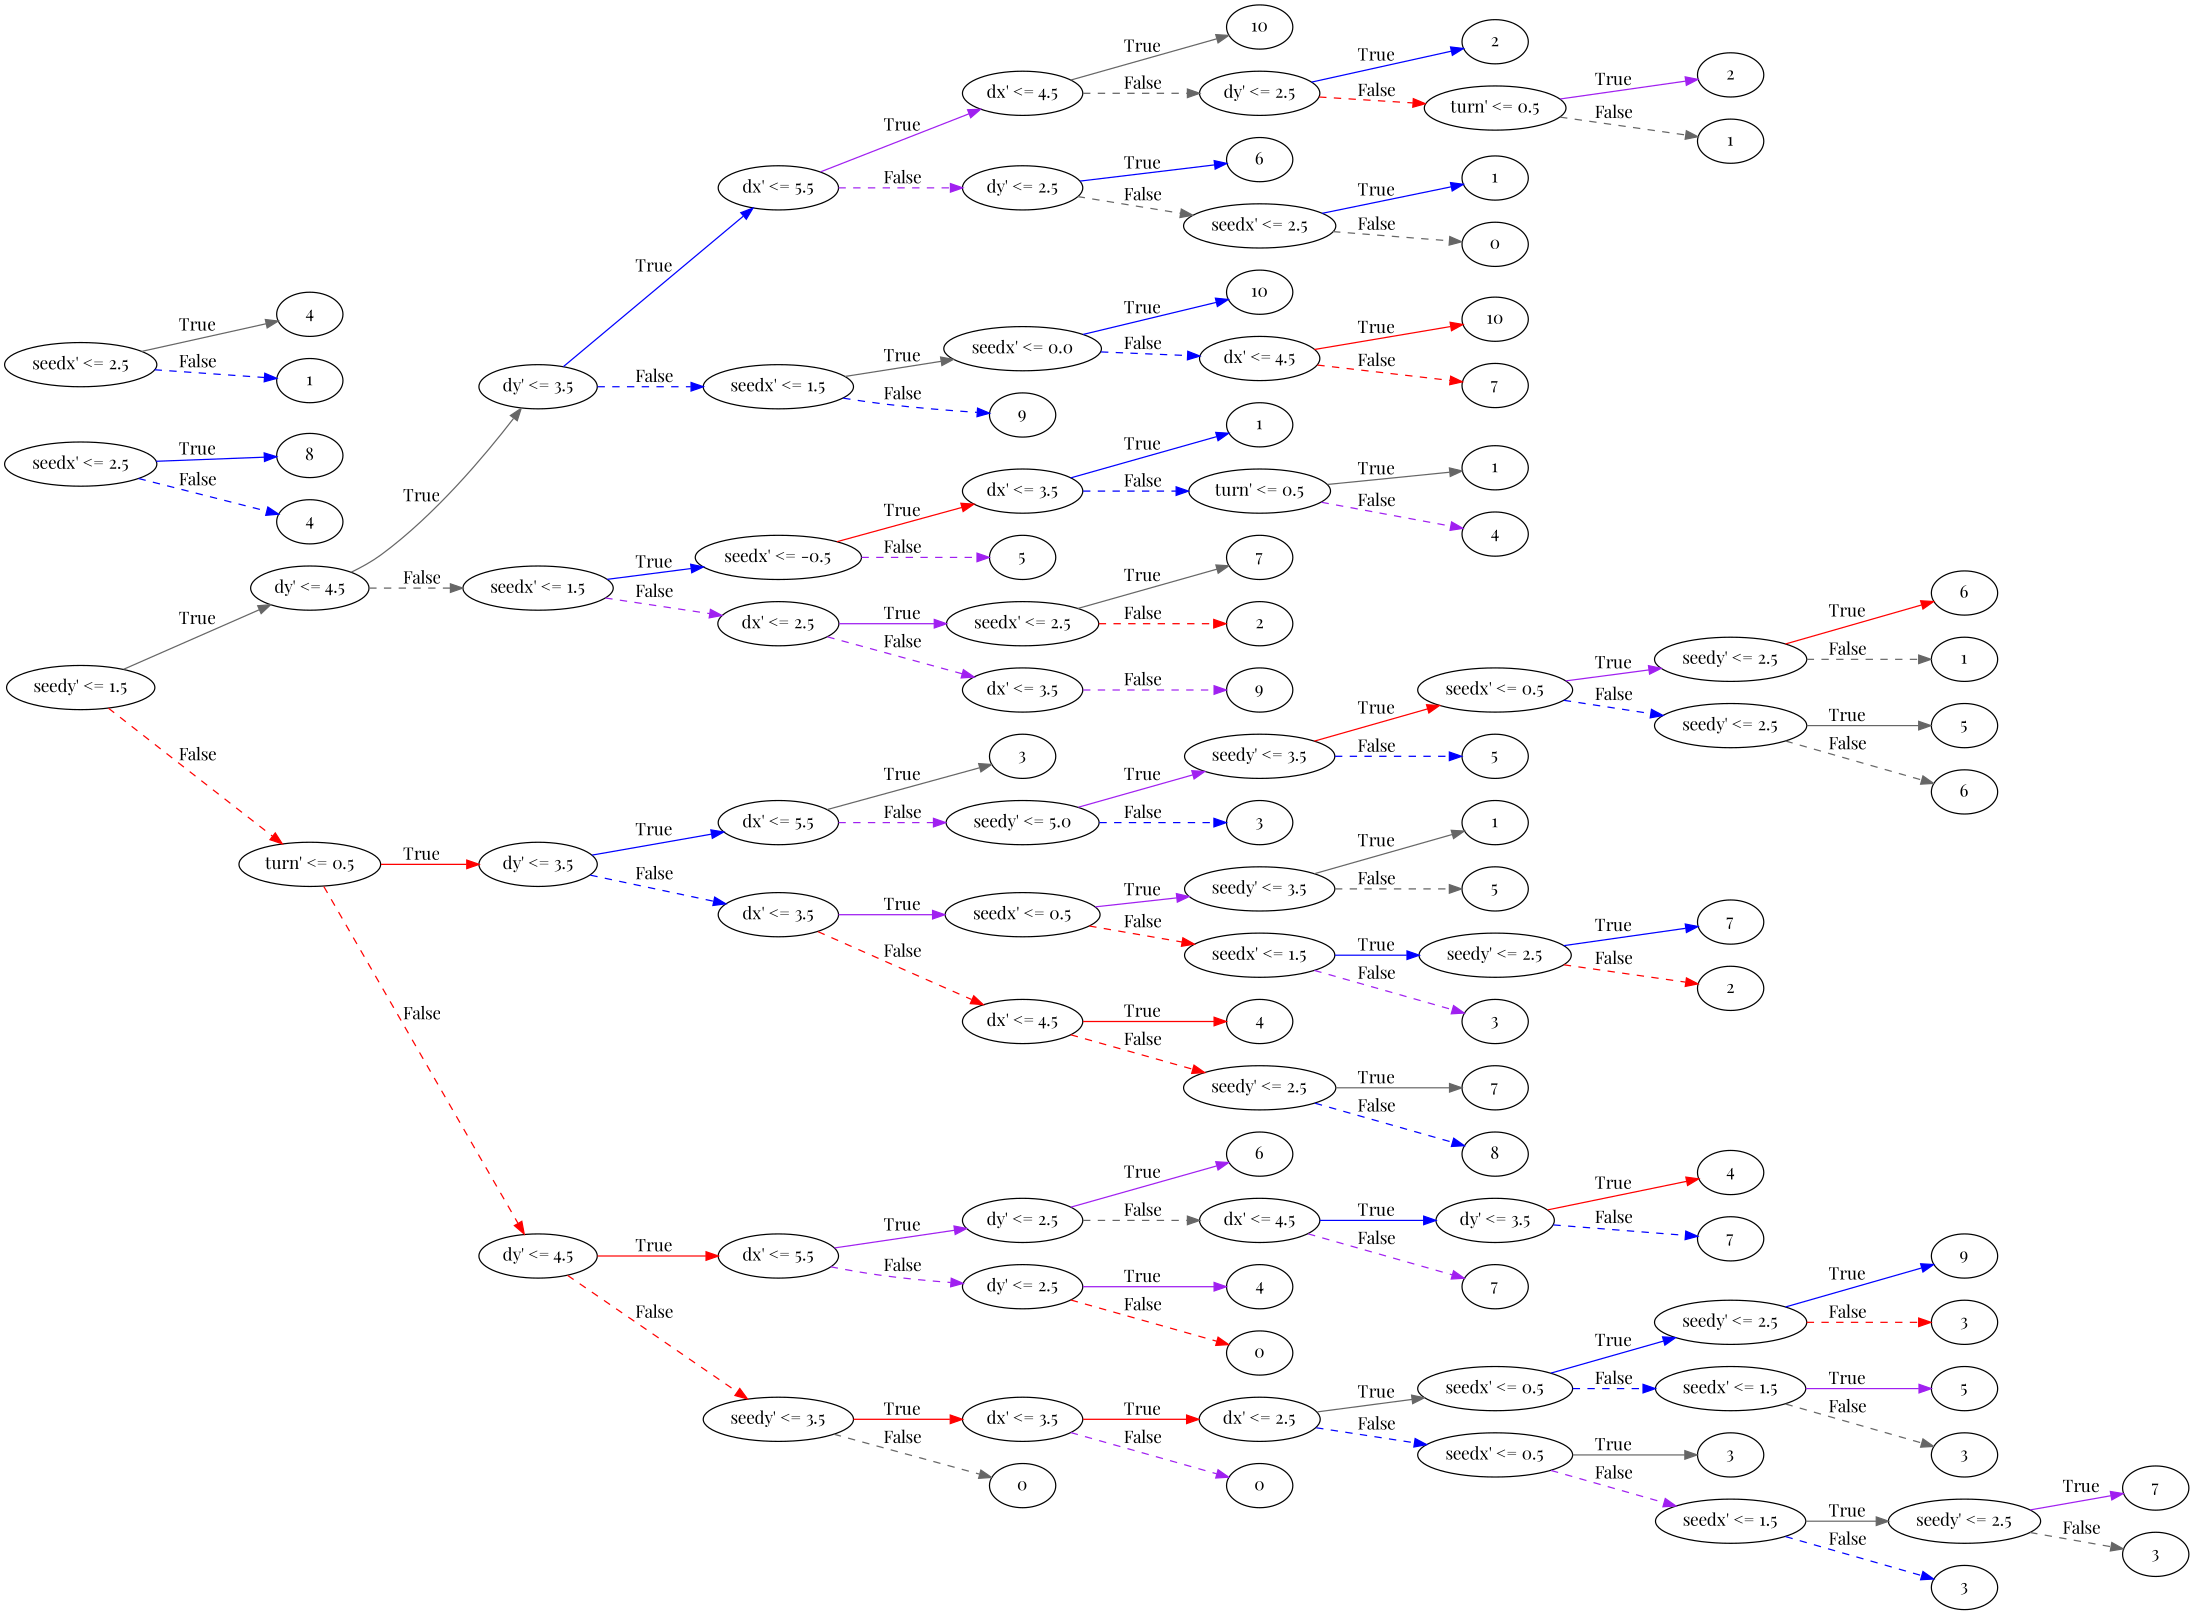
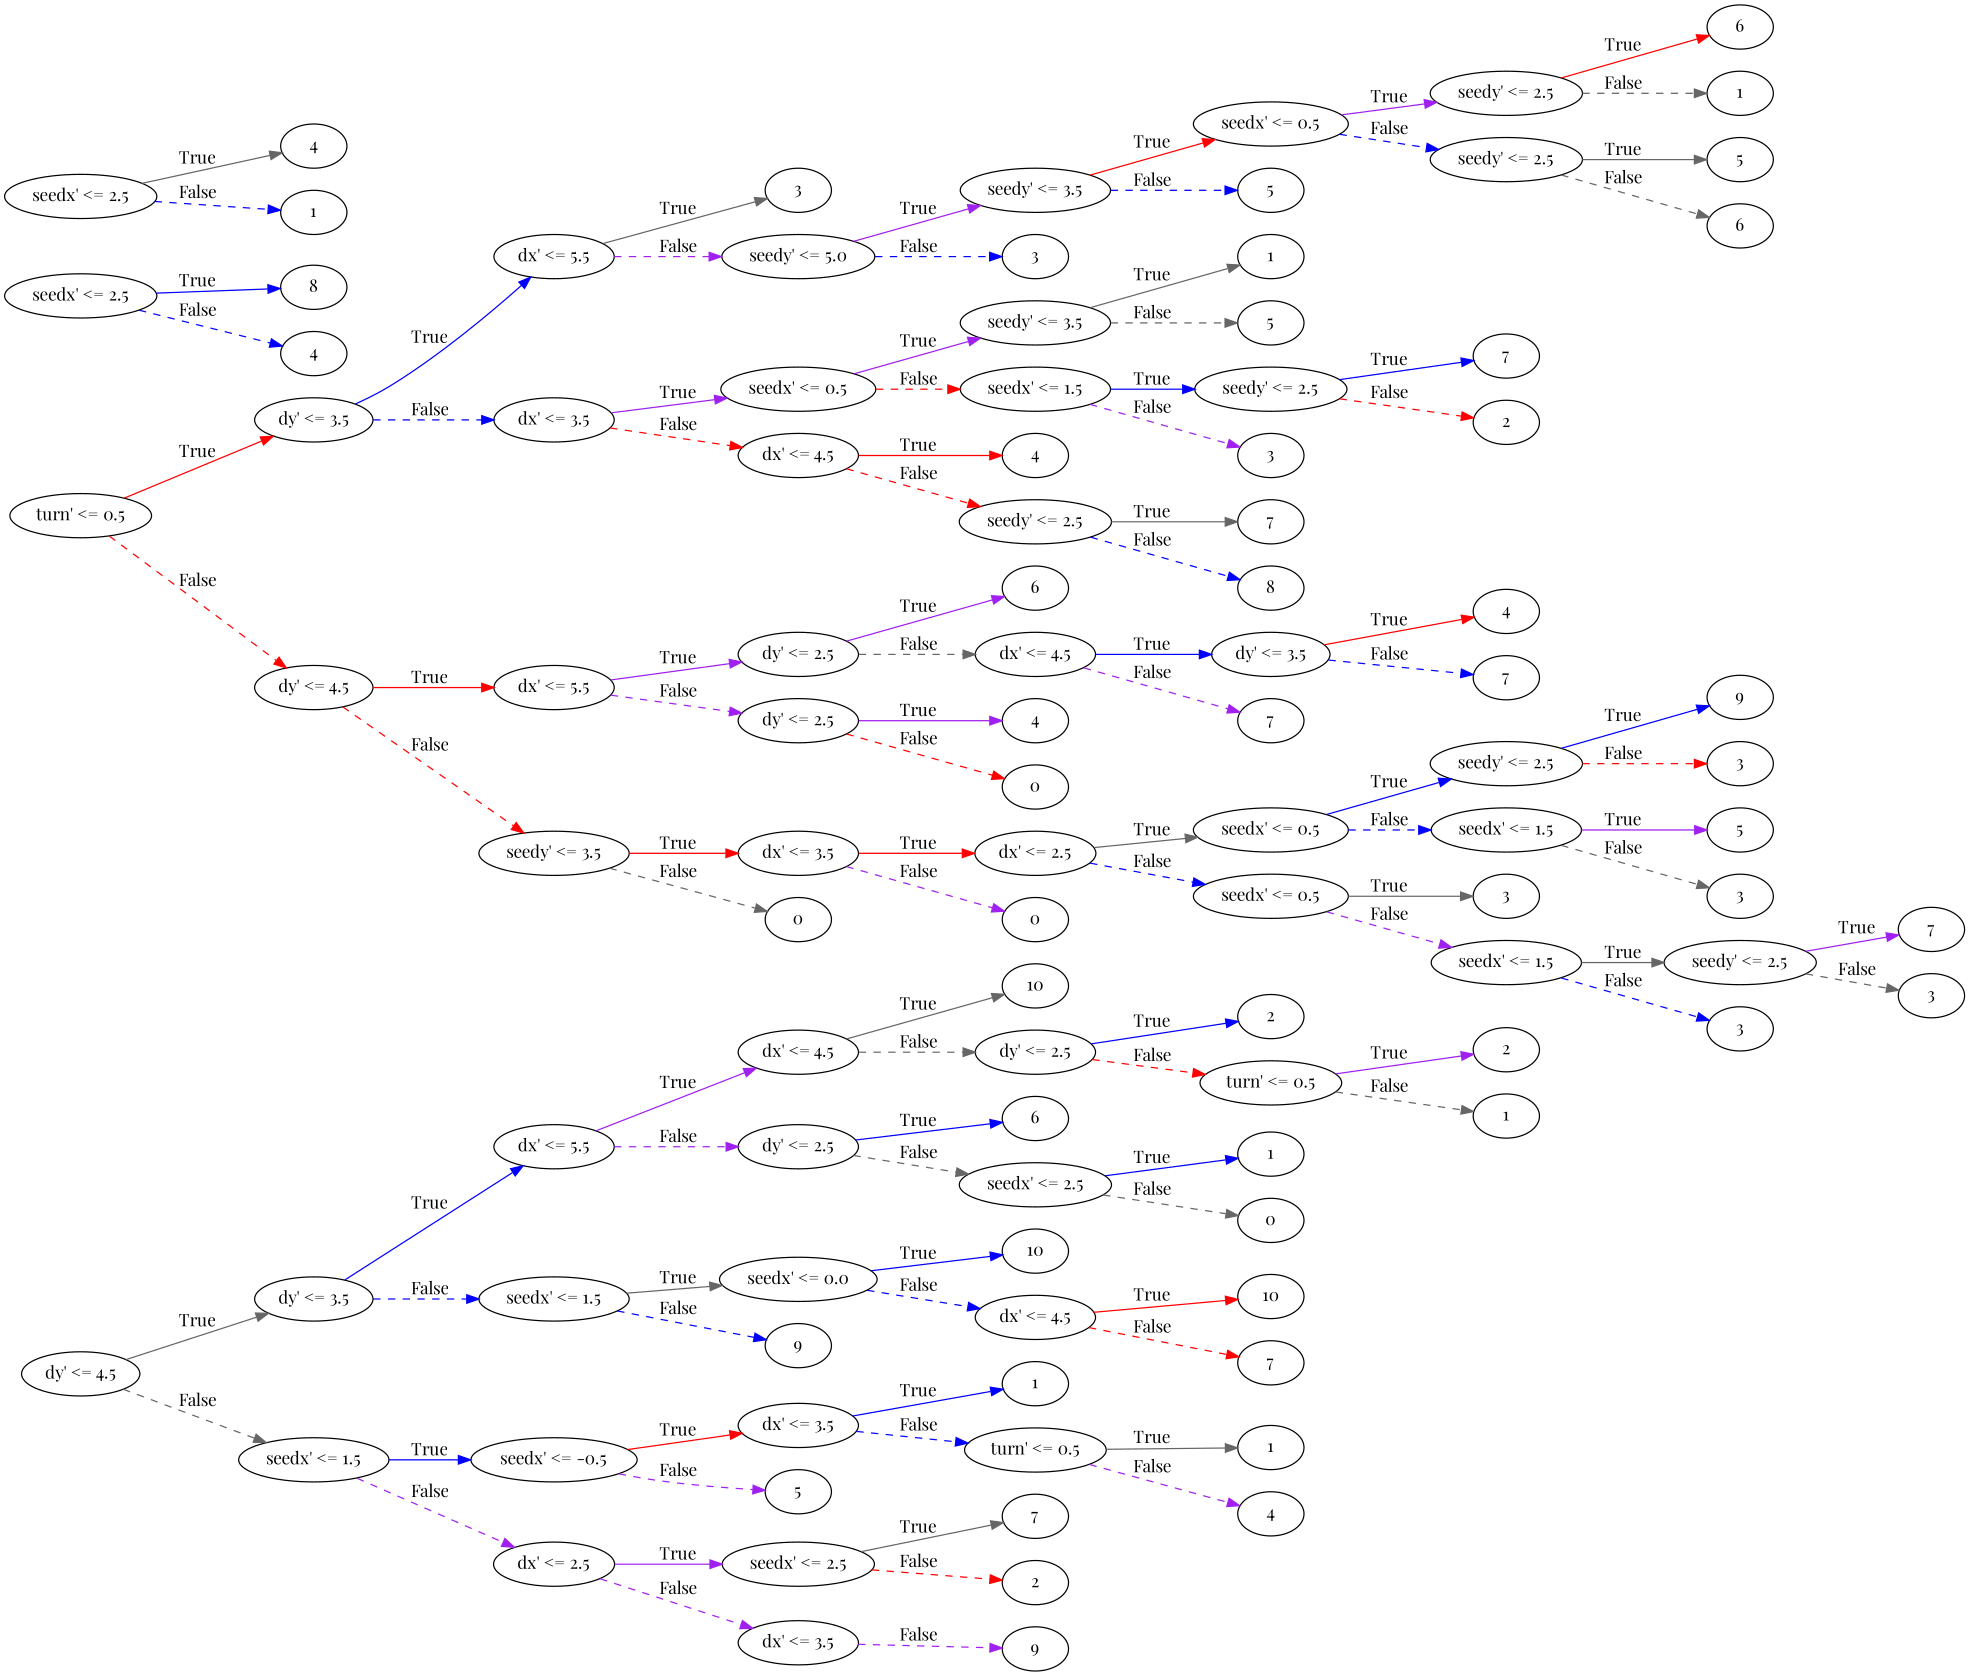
(81, 688) -> none
